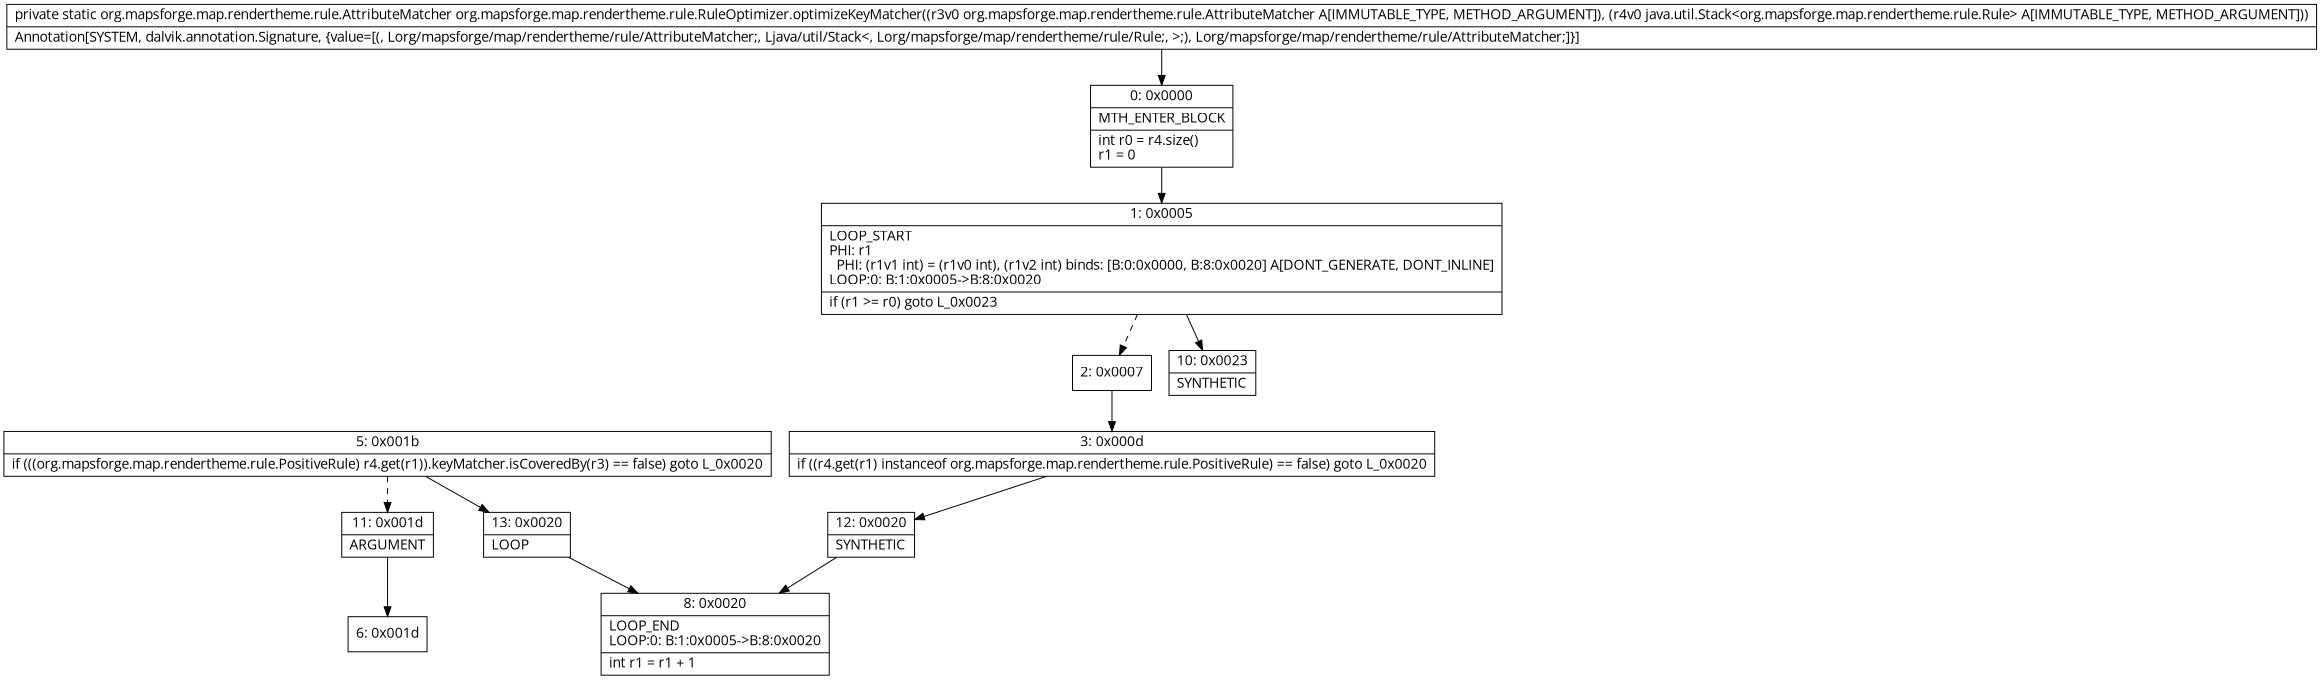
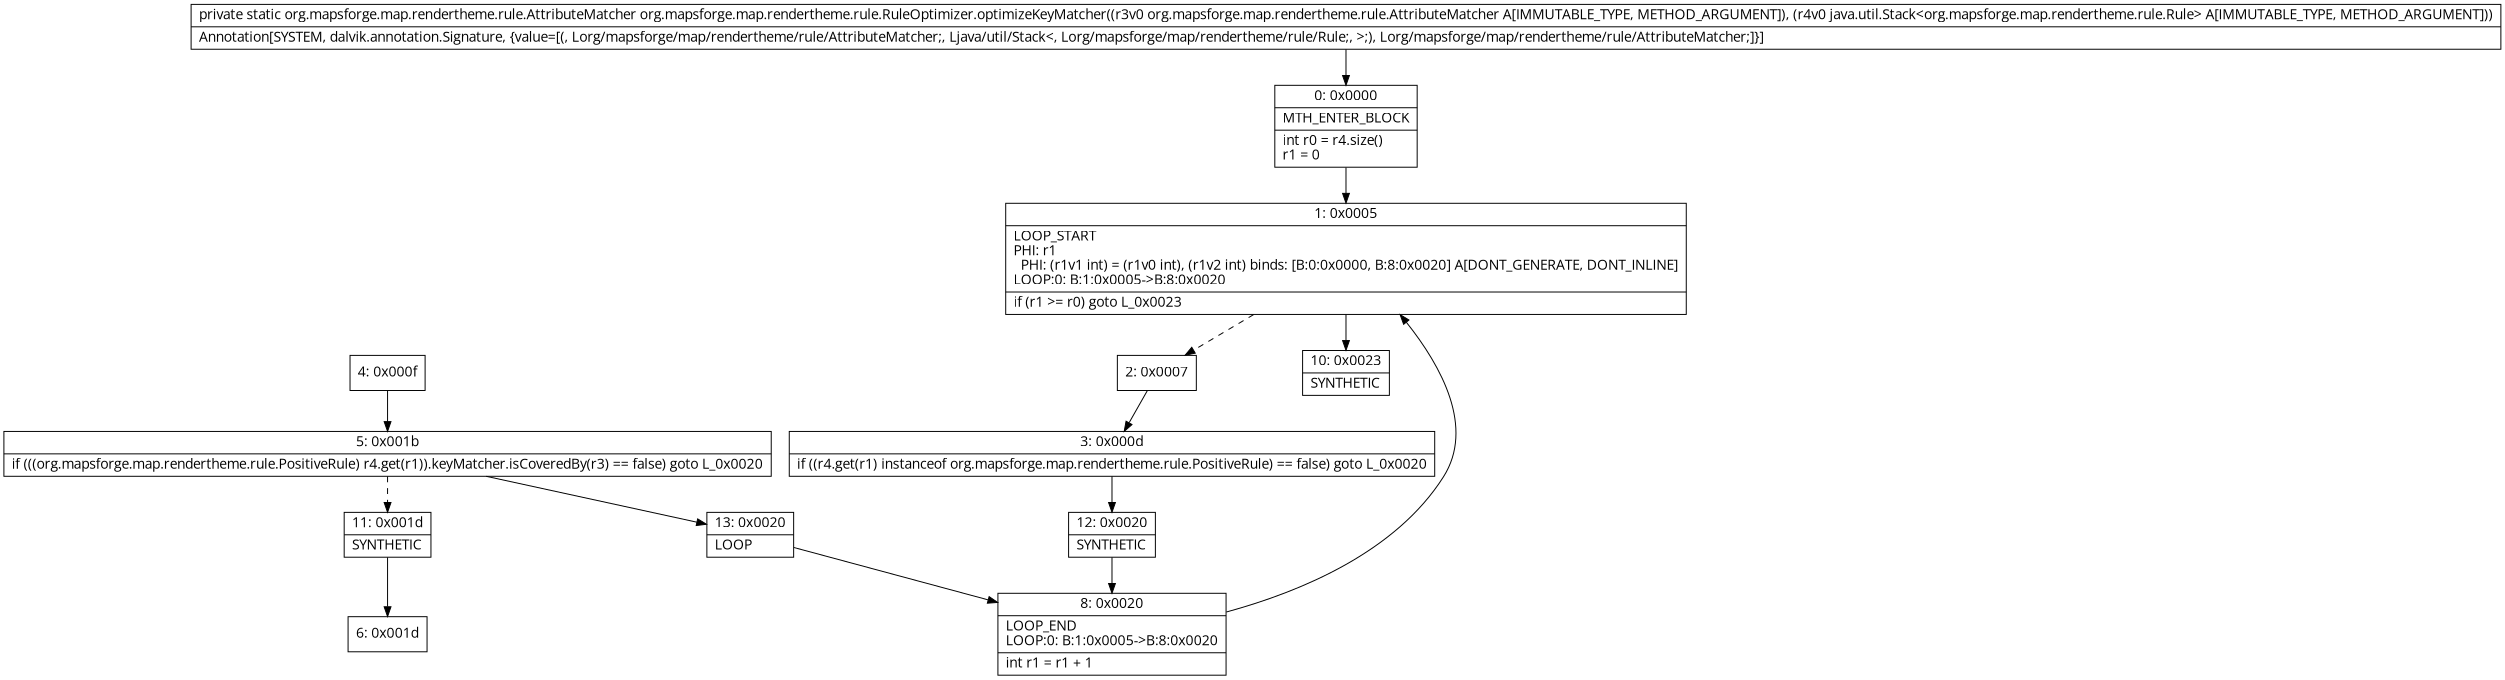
none -> (388, 373)
none -> (1415, 512)
(388, 546) -> (387, 546)
